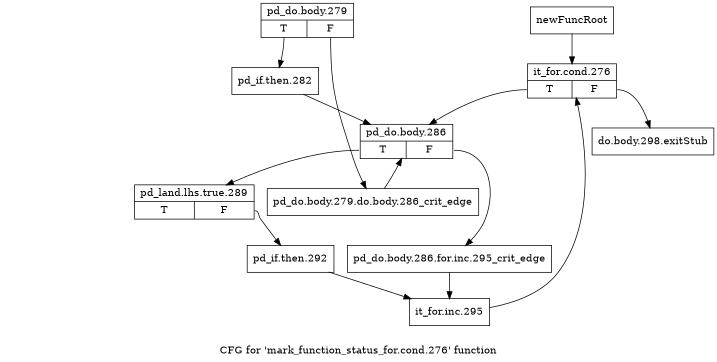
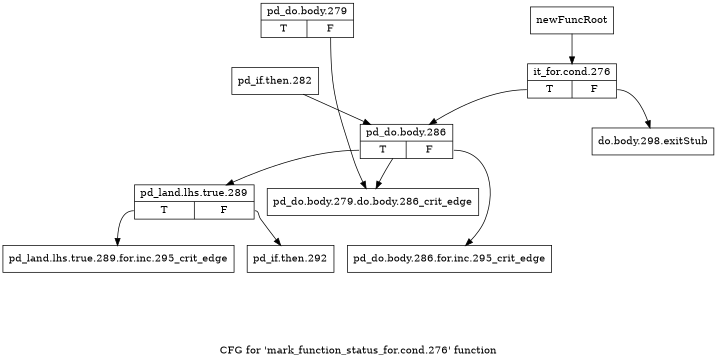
(283, 49) -> none
(392, 177) -> (386, 170)
none -> (118, 259)
(450, 312) -> none
